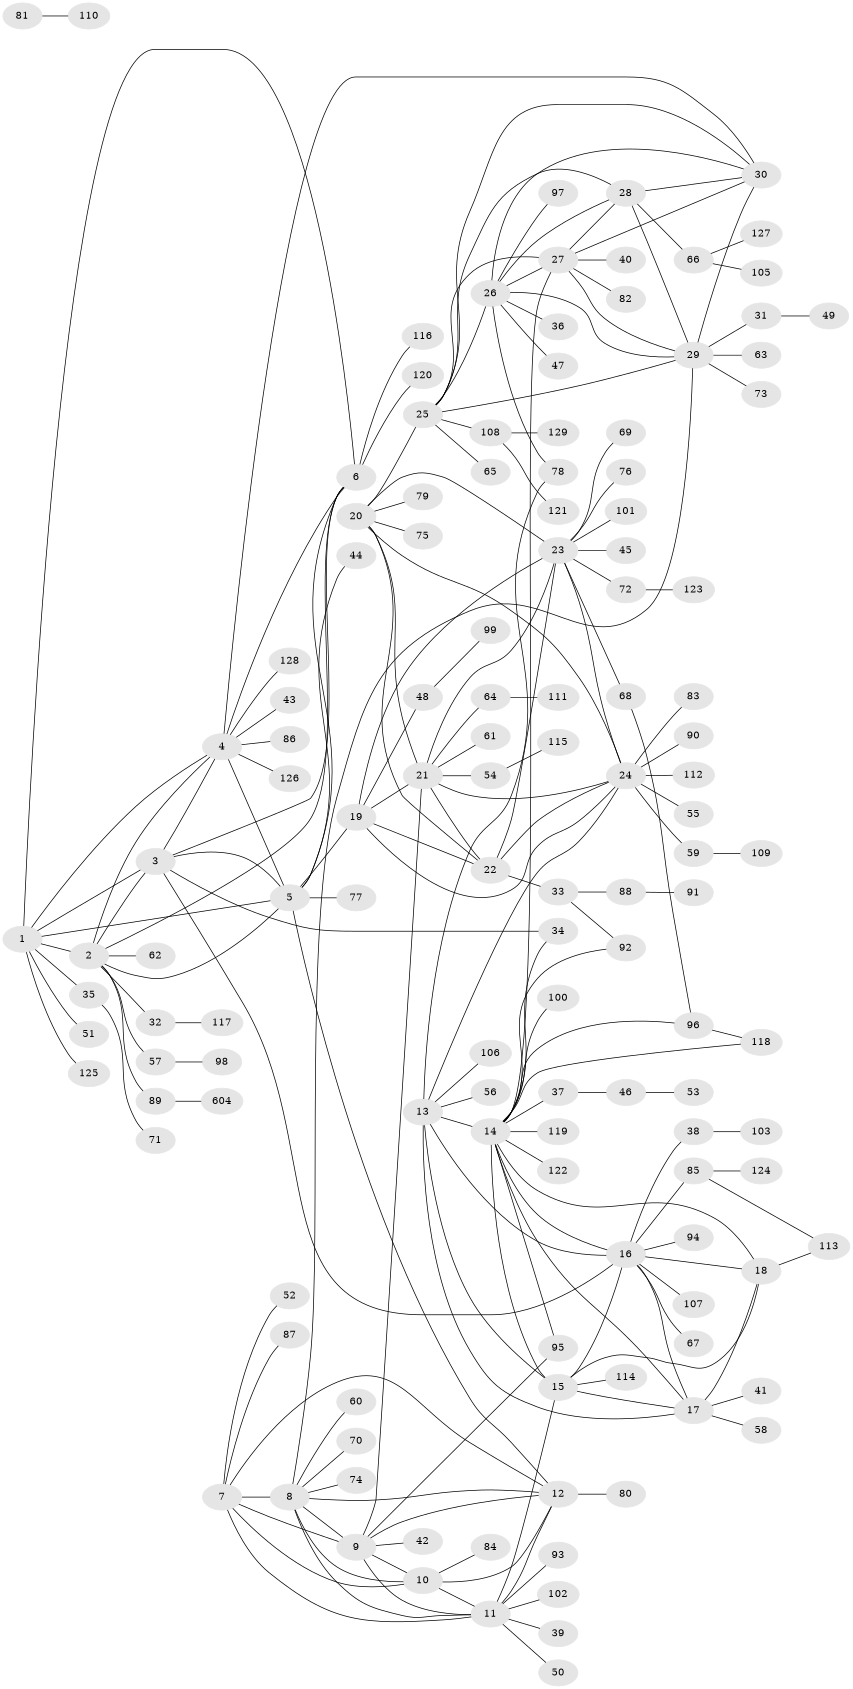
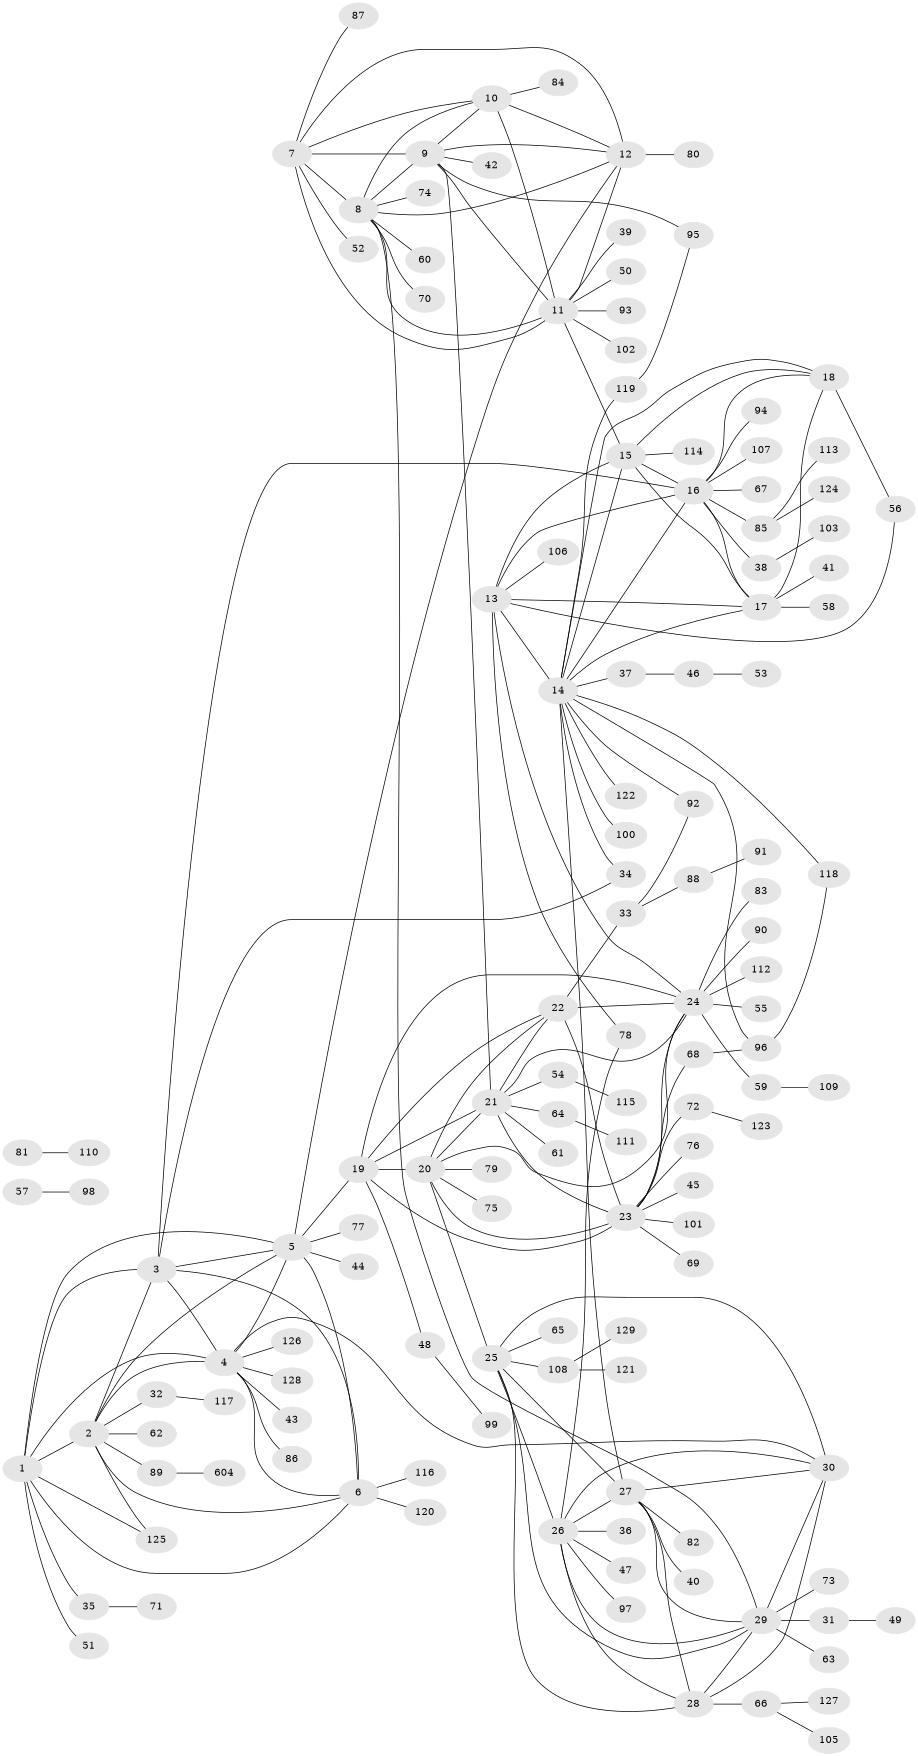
(127, 1025) -> (118, 1489)
none -> (392, 1169)
(524, 1240) -> (669, 316)
(795, 1259) -> (862, 443)
